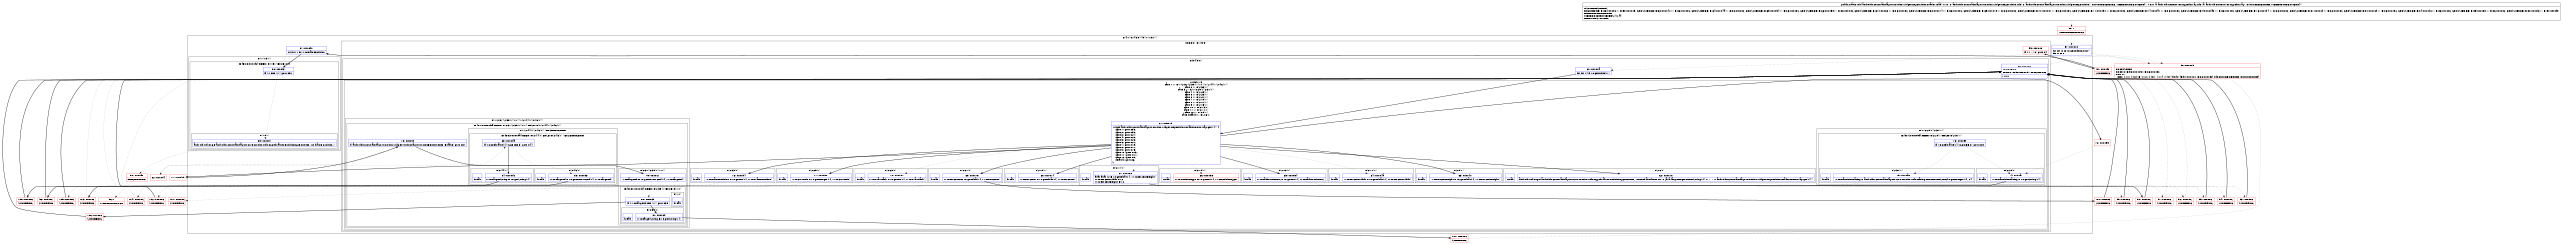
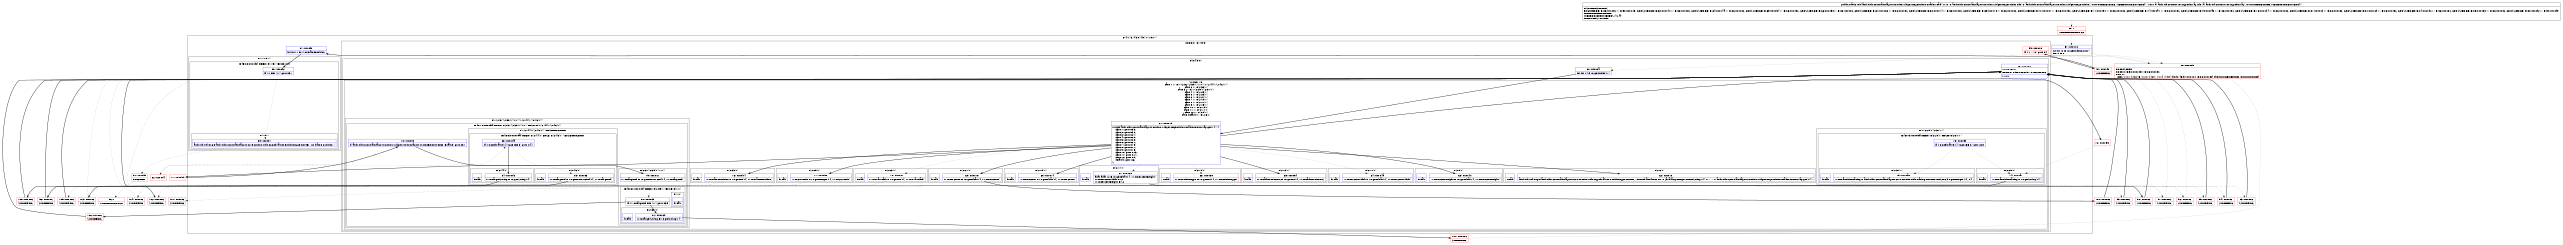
(989, 79) -> (996, 79)
(137, 179) -> (139, 179)
